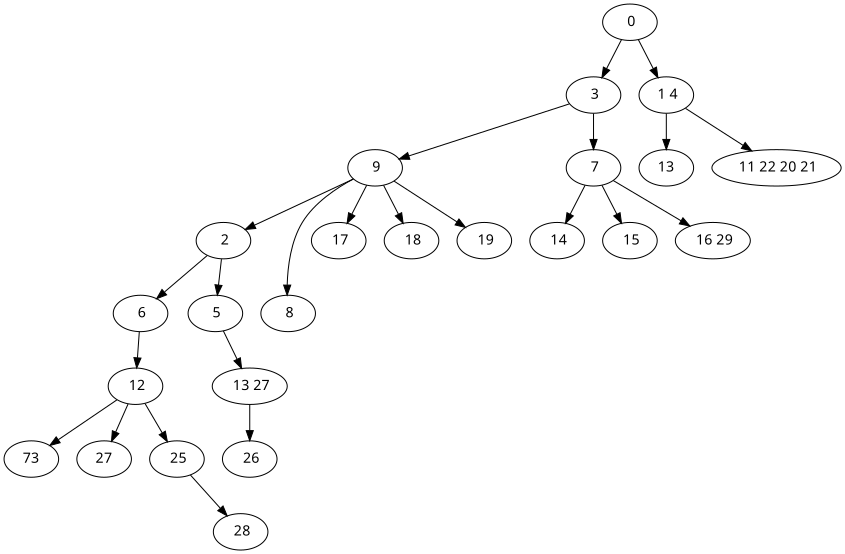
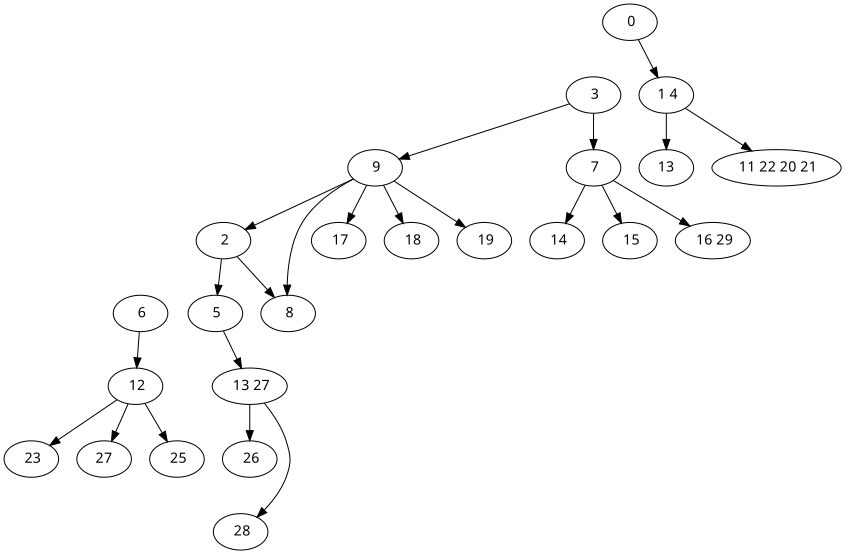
(614, 54) -> none
(186, 274) -> (252, 273)
(31, 459) -> (31, 459)
(205, 492) -> (290, 457)
